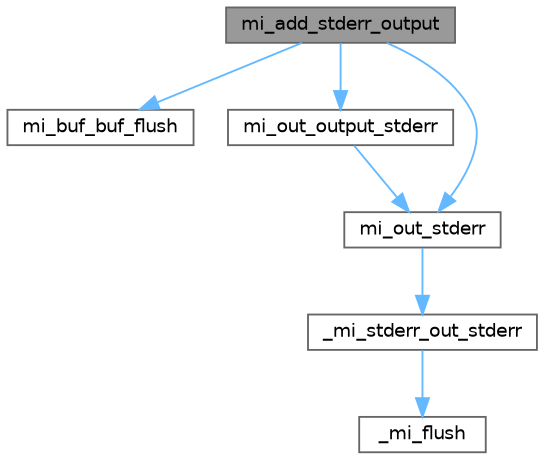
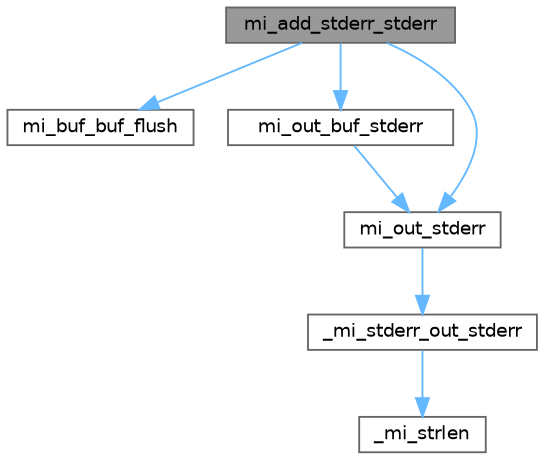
(341, 25) -> (341, 25)
(341, 127) -> (341, 127)
(422, 435) -> (422, 435)
